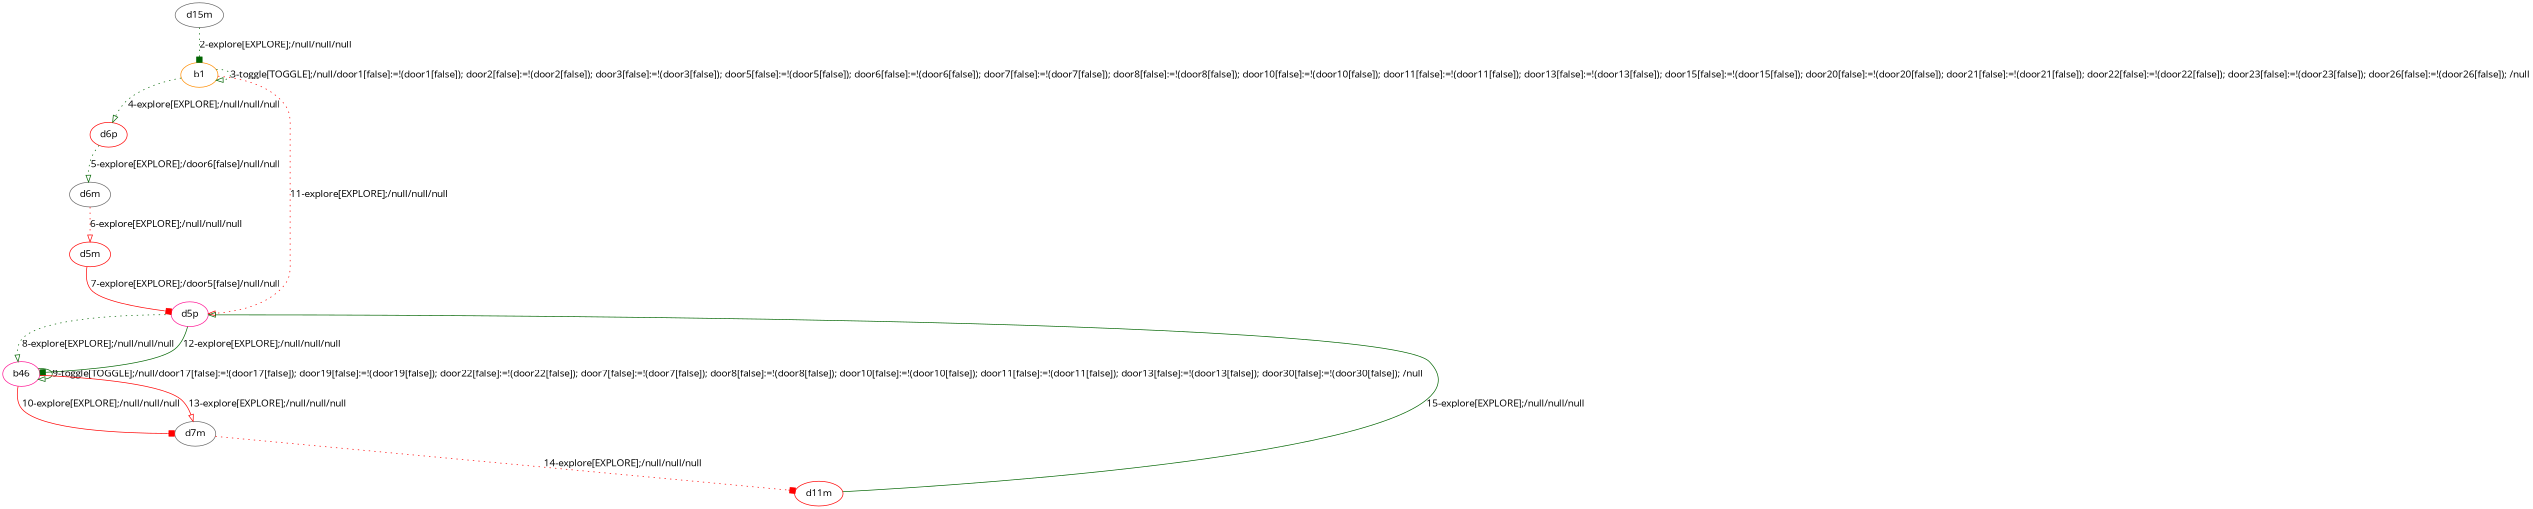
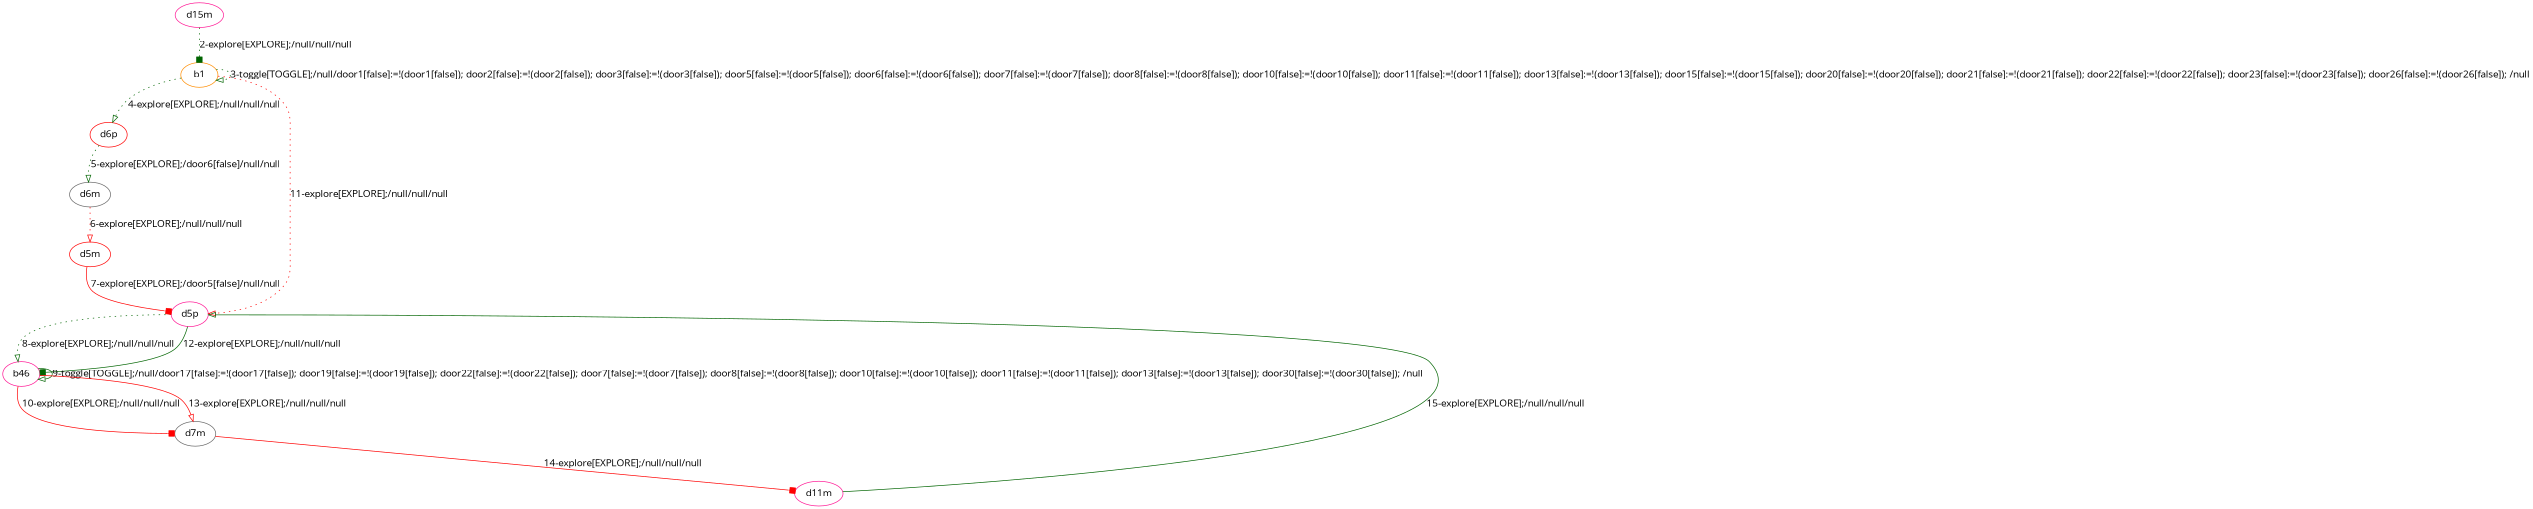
(199, 15) -> (199, 15)
(502, 463) -> (502, 463)
(819, 494) -> (819, 494)
